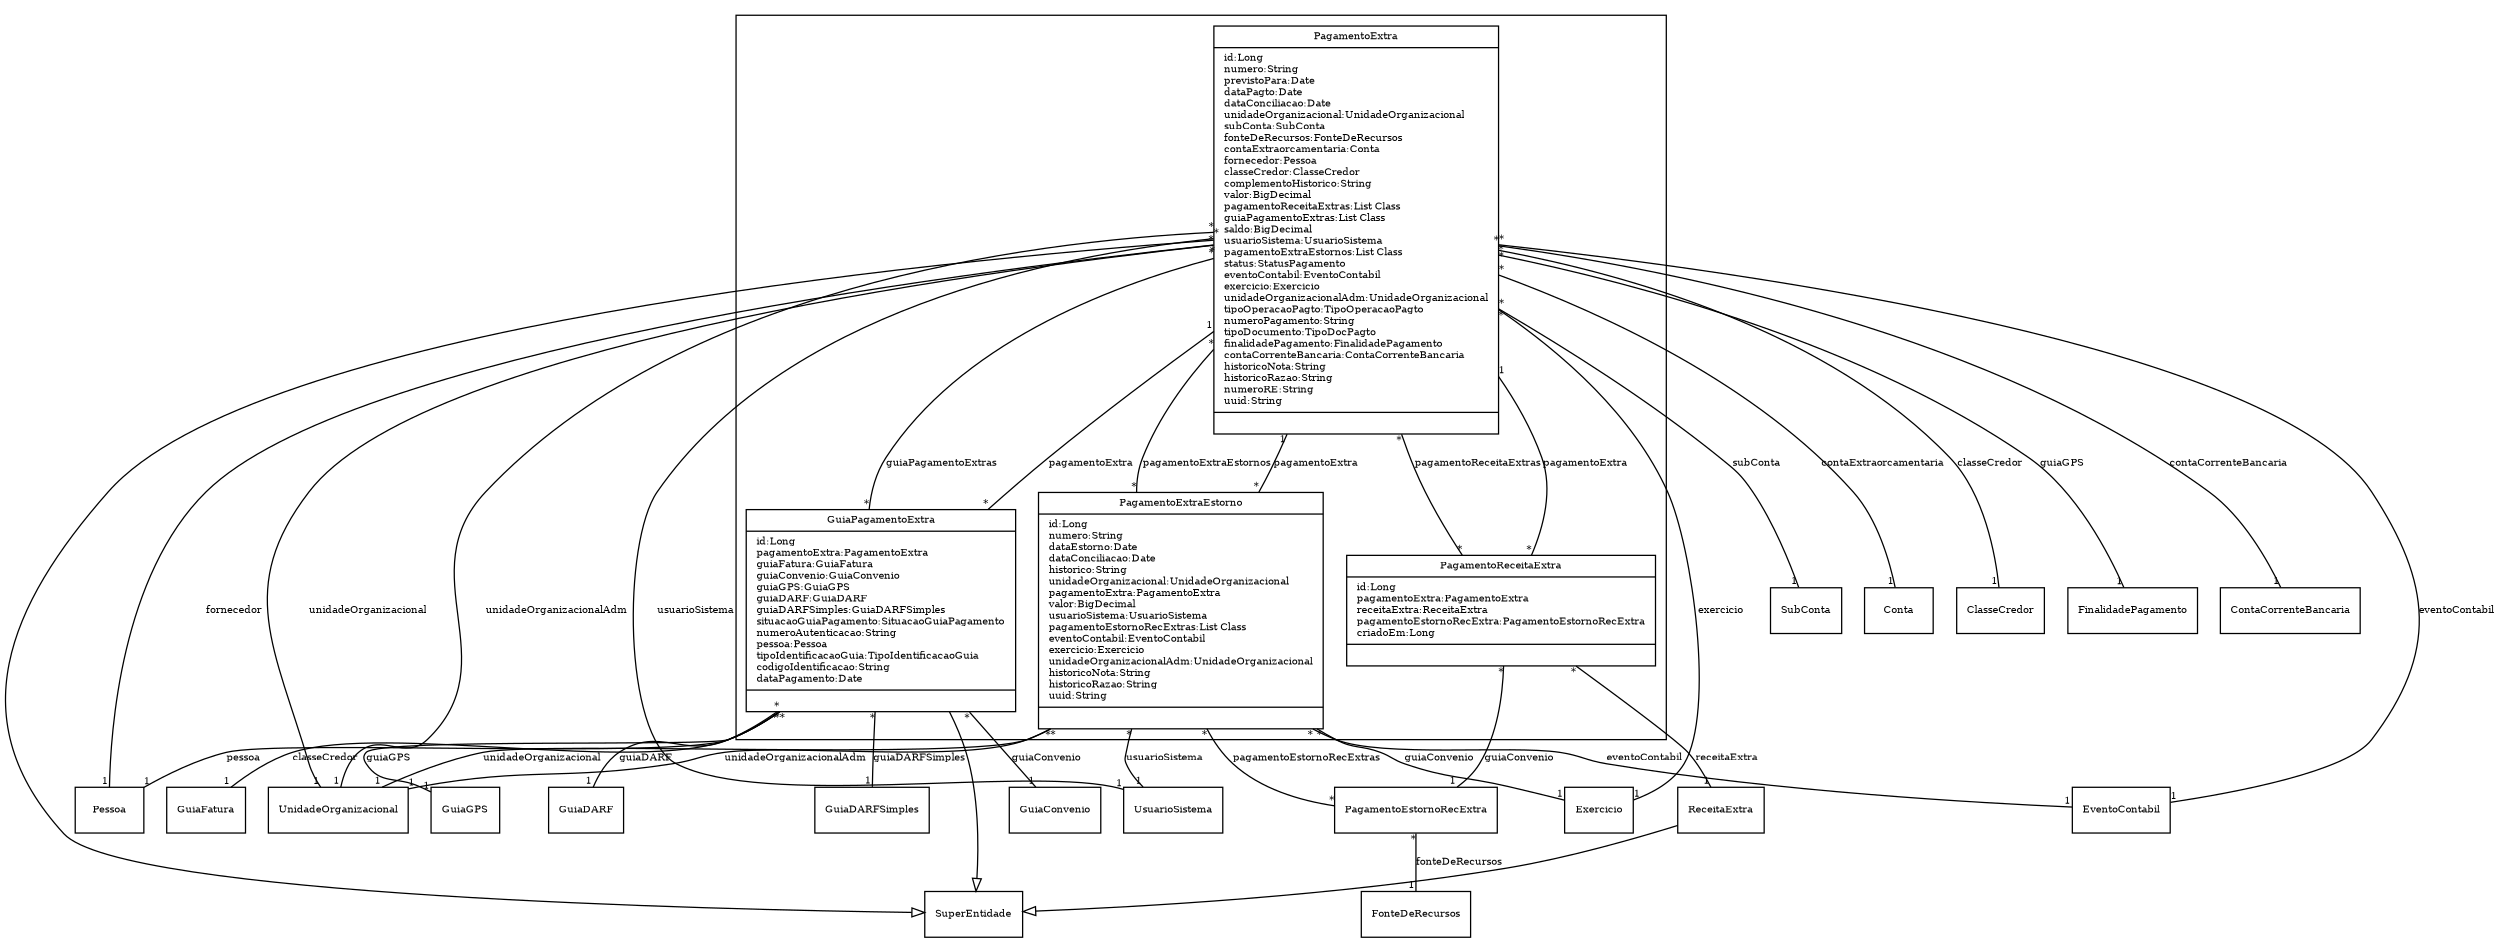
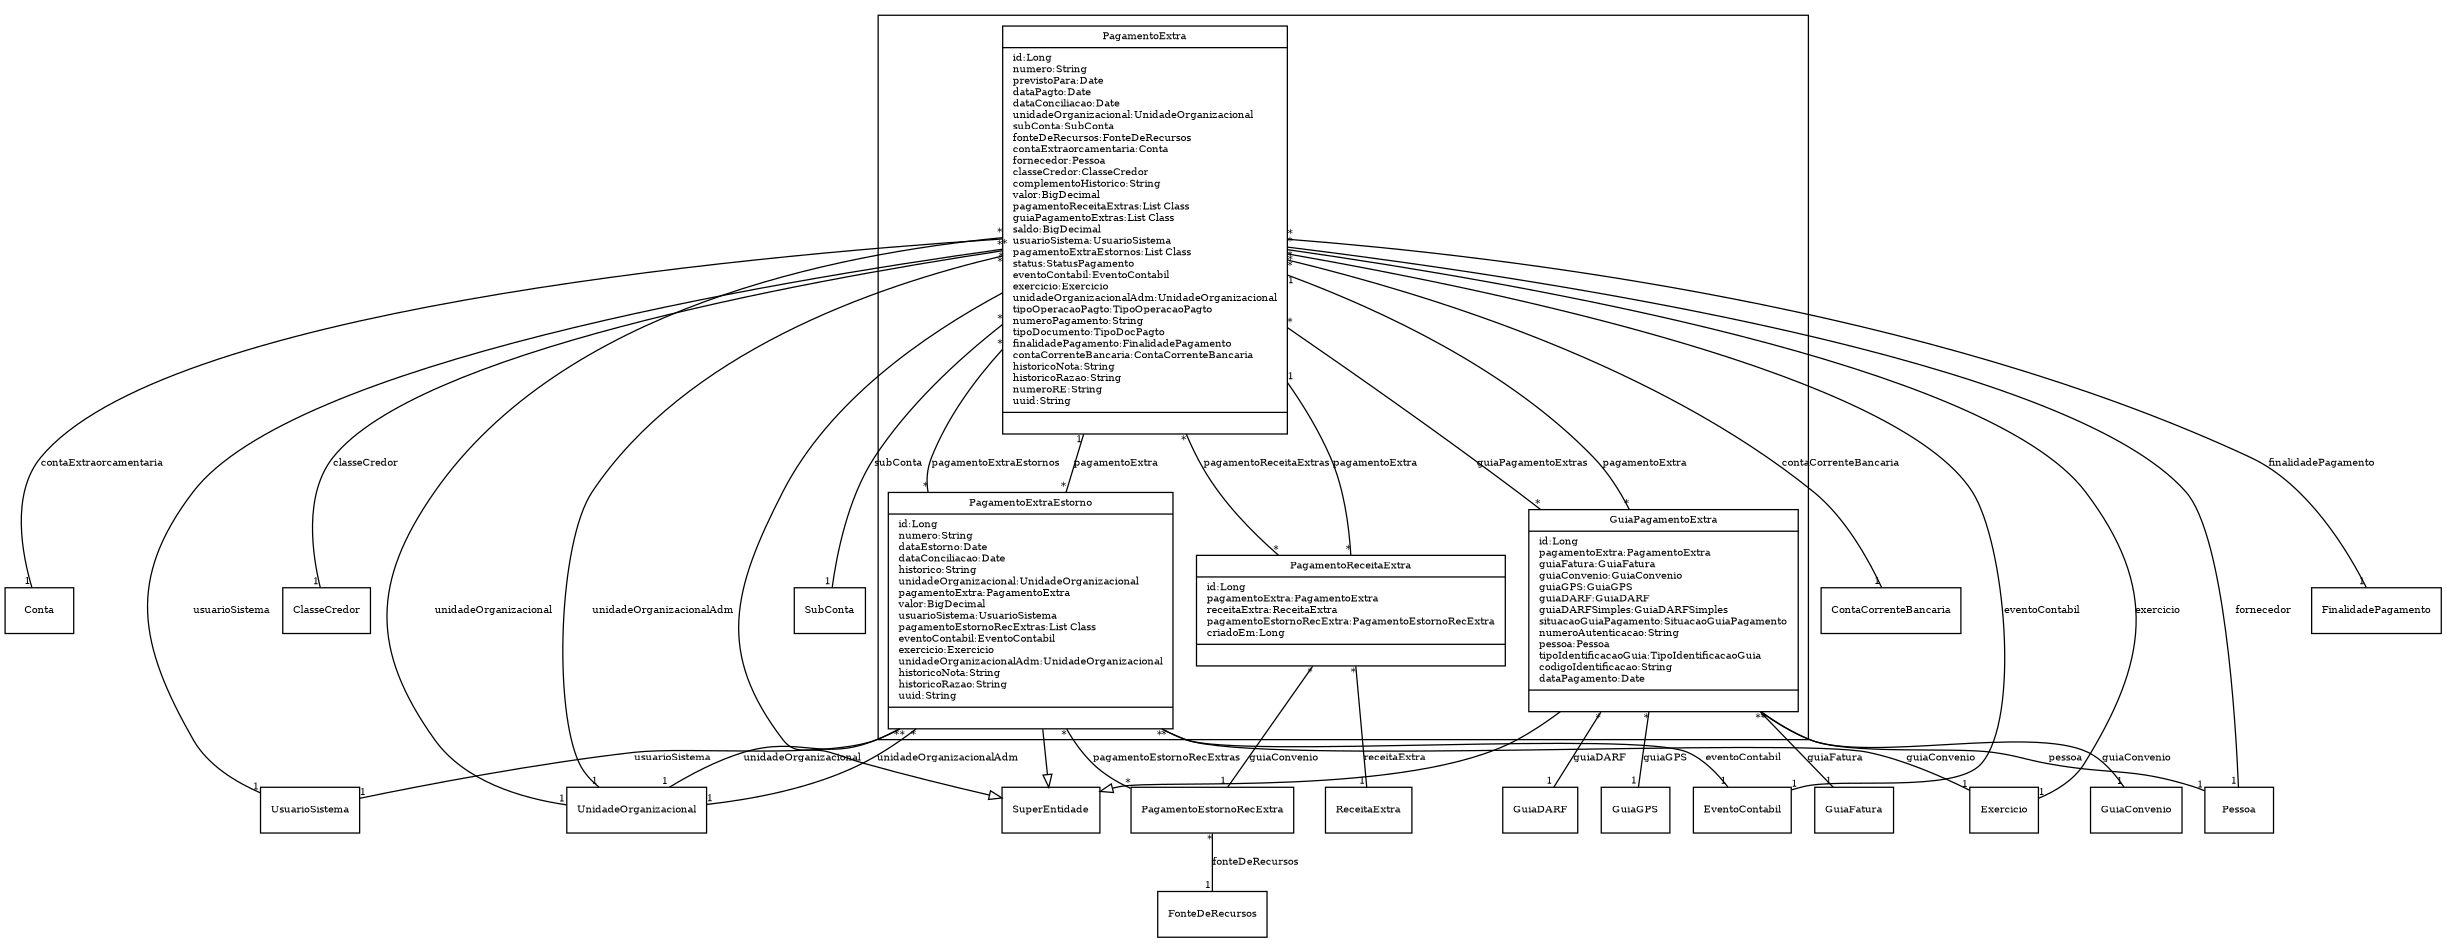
(2062, 463) -> (2322, 463)
(326, 758) -> (1835, 758)
(872, 810) -> none
(1360, 888) -> (1045, 752)
